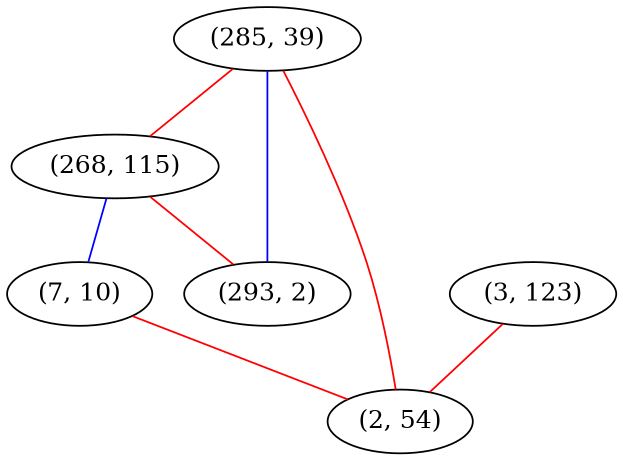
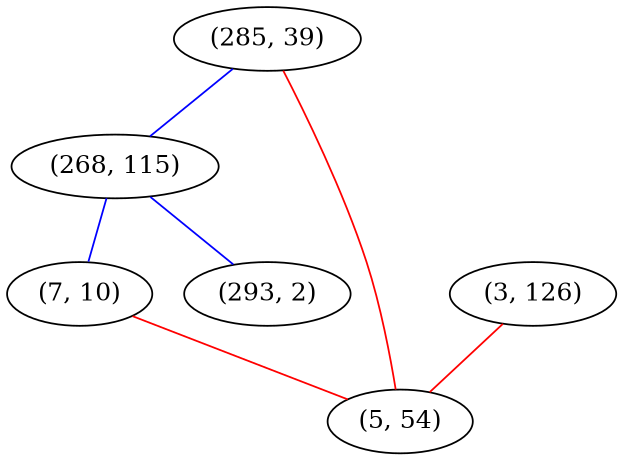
(191, 103) -> (191, 103)
(267, 166) -> none
(192, 231) -> (192, 231)
(533, 294) -> (533, 294)
(400, 421) -> (400, 421)
